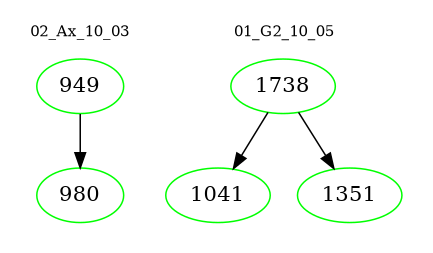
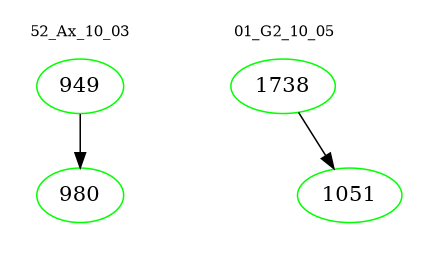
(80, 33) -> (80, 33)
(218, 195) -> none
(350, 195) -> (350, 195)
